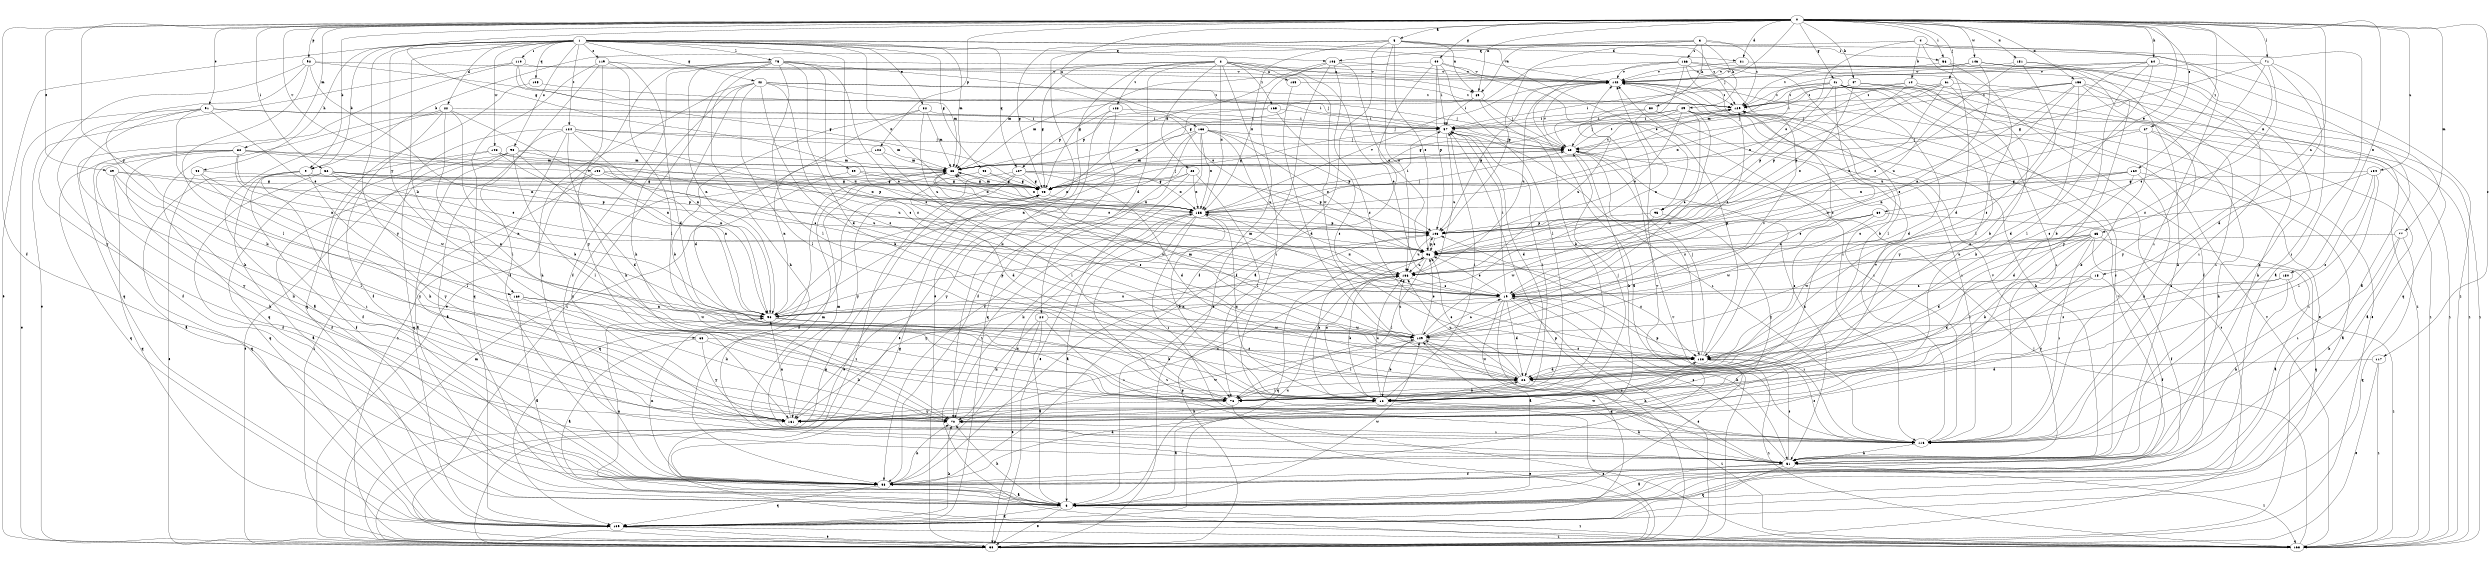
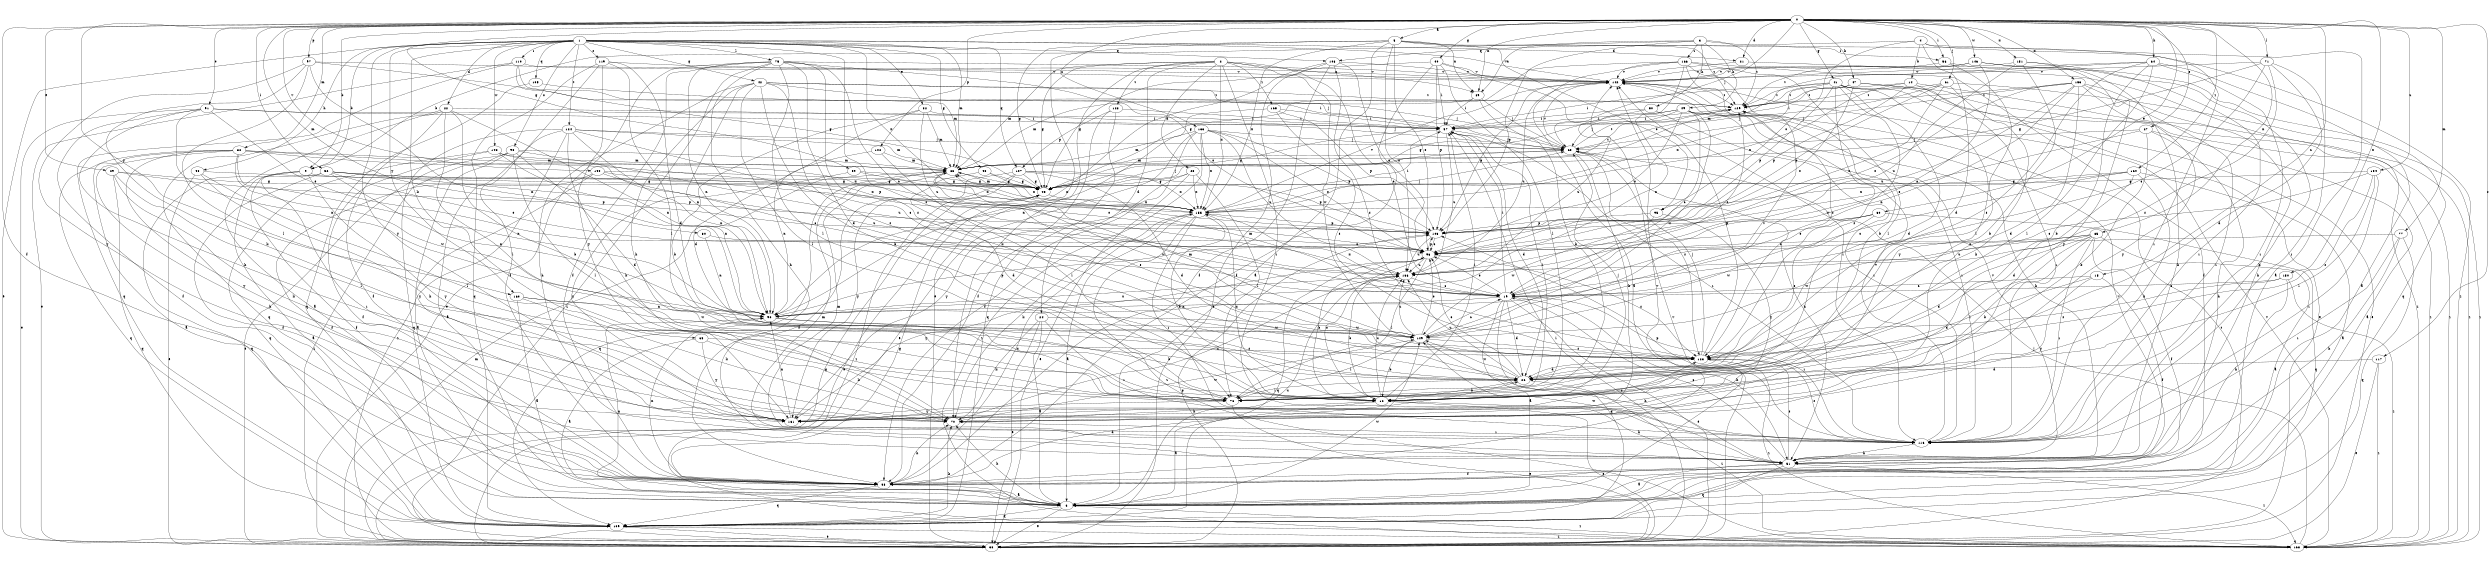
(309, 62) -> (309, 62)
(1294, 82) -> none
(1124, 114) -> (1360, 167)
none -> (704, 234)
none -> (2208, 301)
(1556, 338) -> (1556, 338)
(2113, 340) -> (1842, 226)
